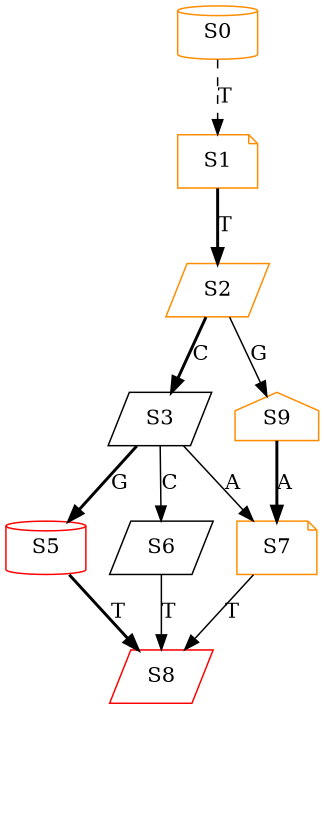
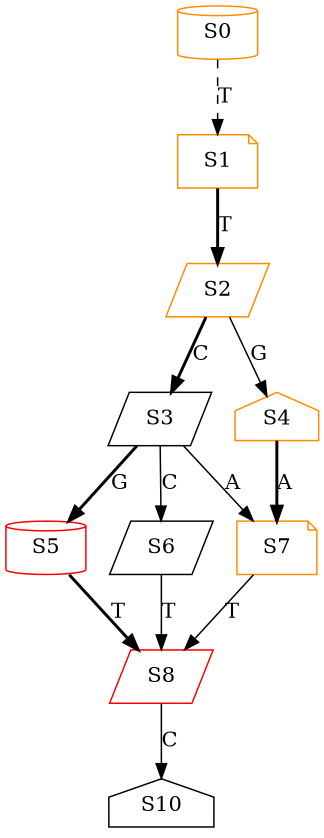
(277, 419) -> (277, 419)
none -> (161, 805)
